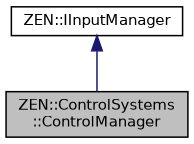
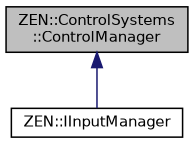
(97, 71) -> (97, 88)
